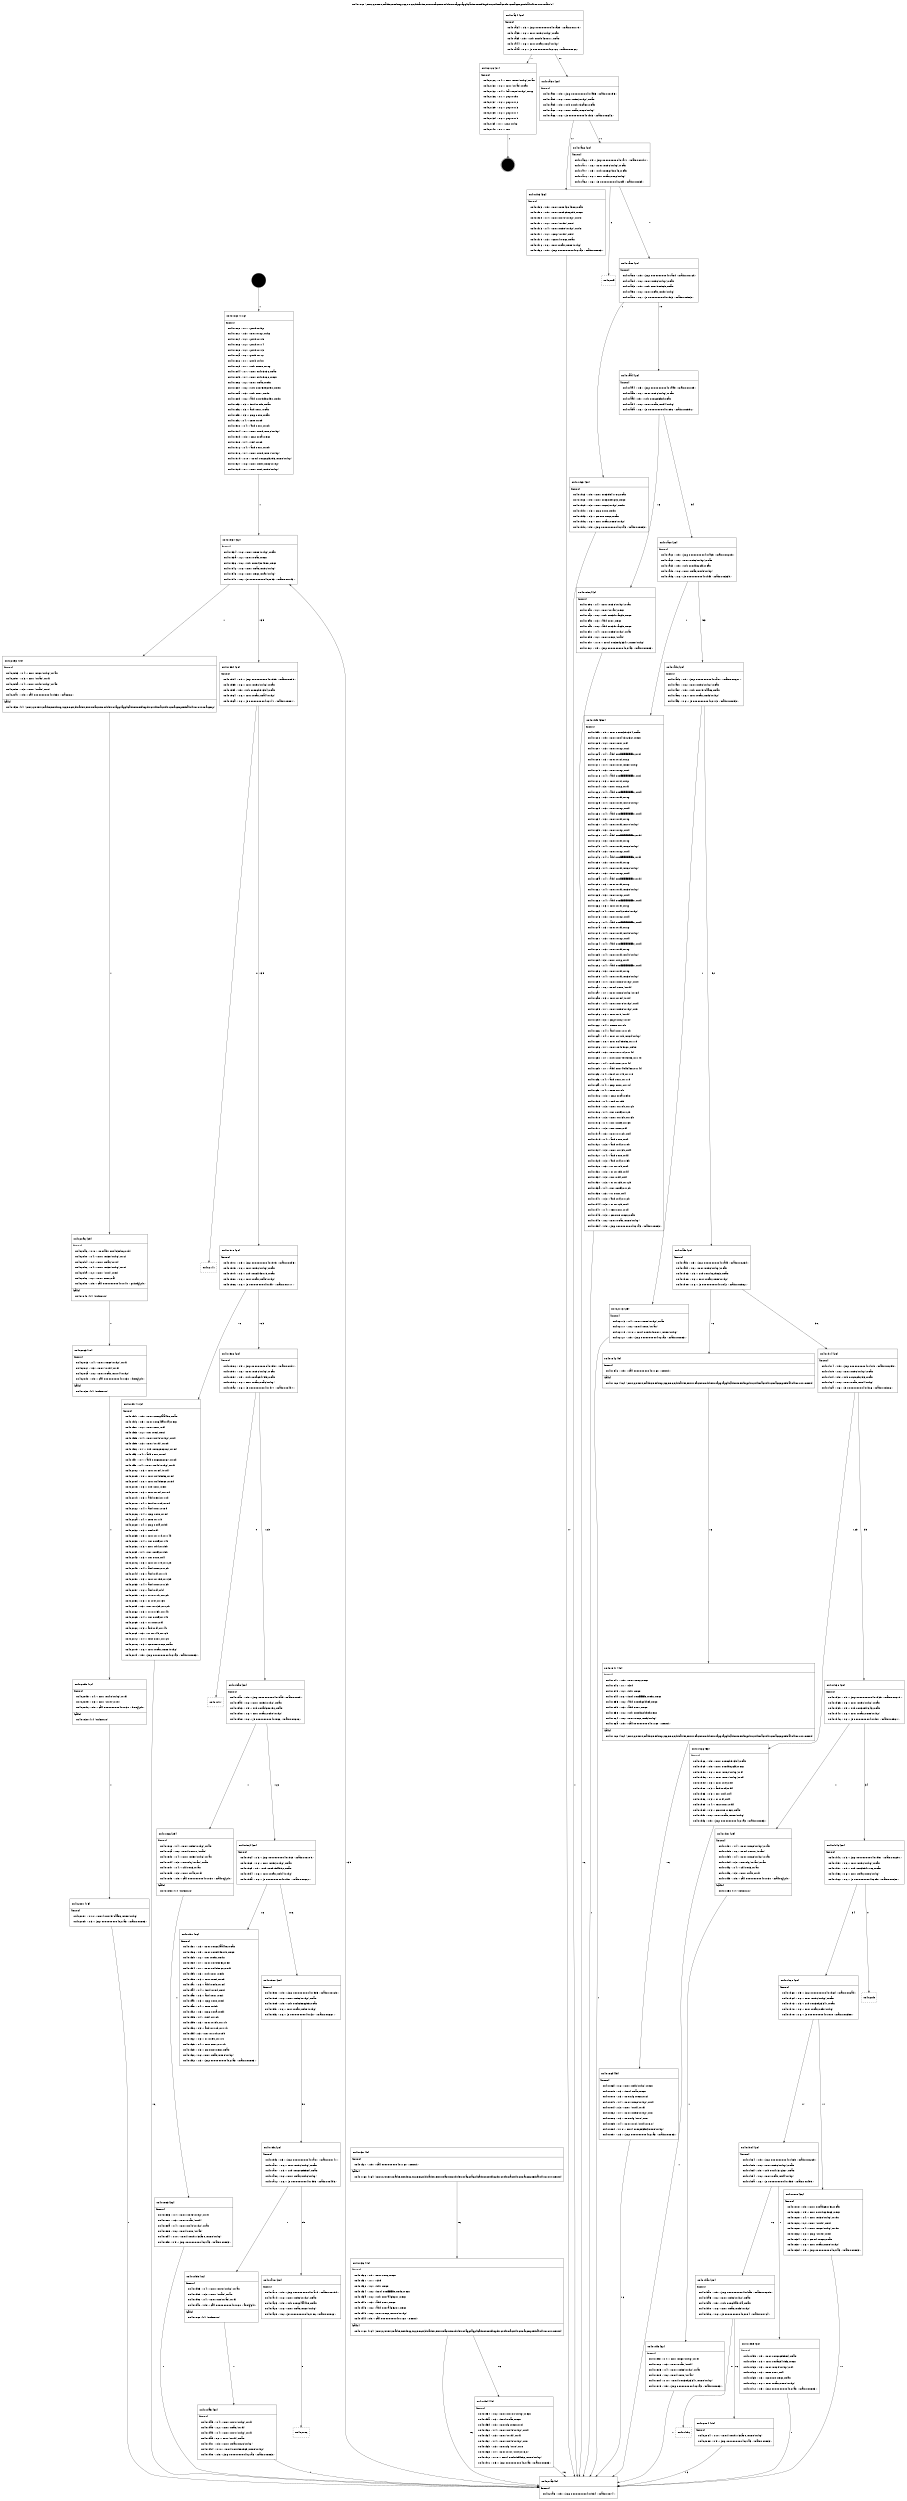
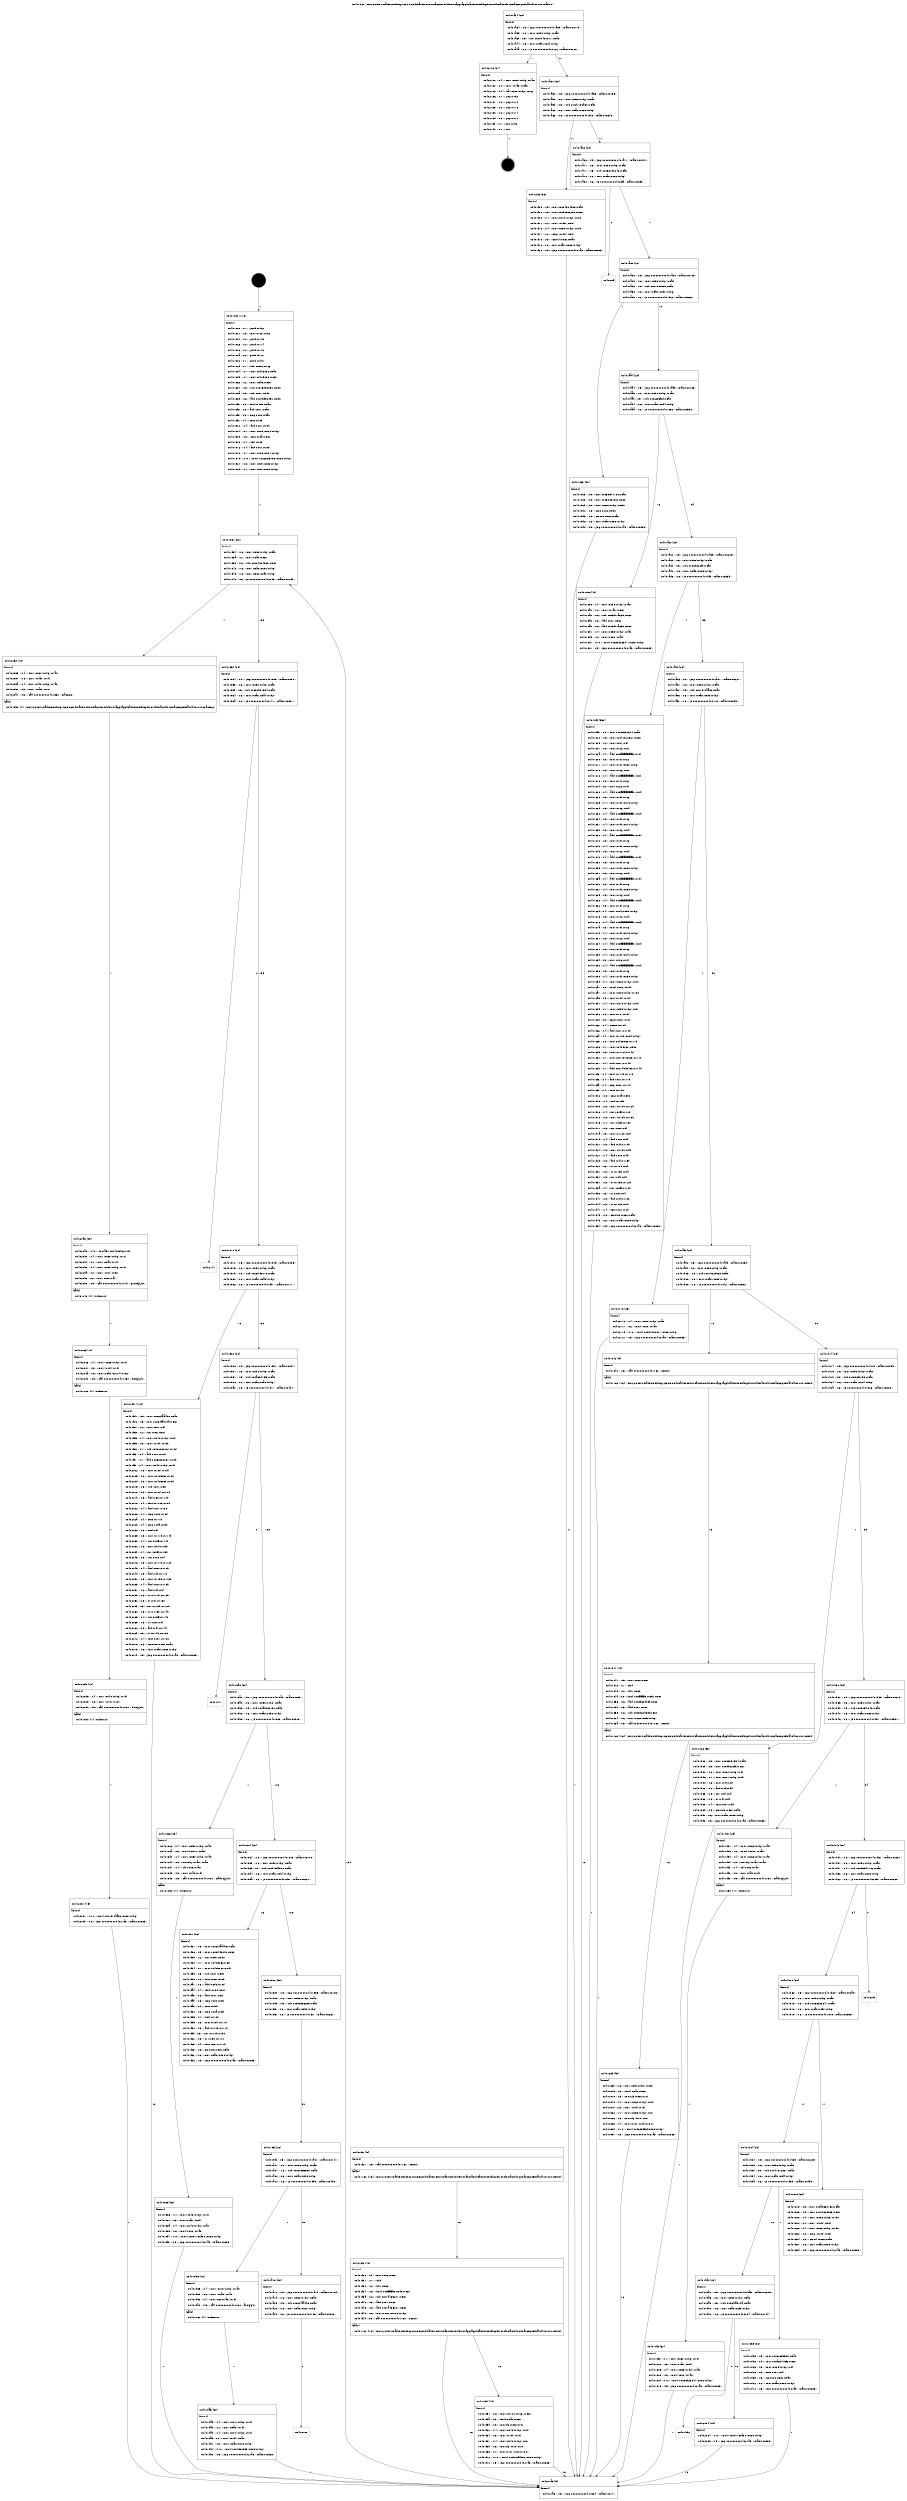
(855, 1530) -> (855, 1530)
(809, 2449) -> none
